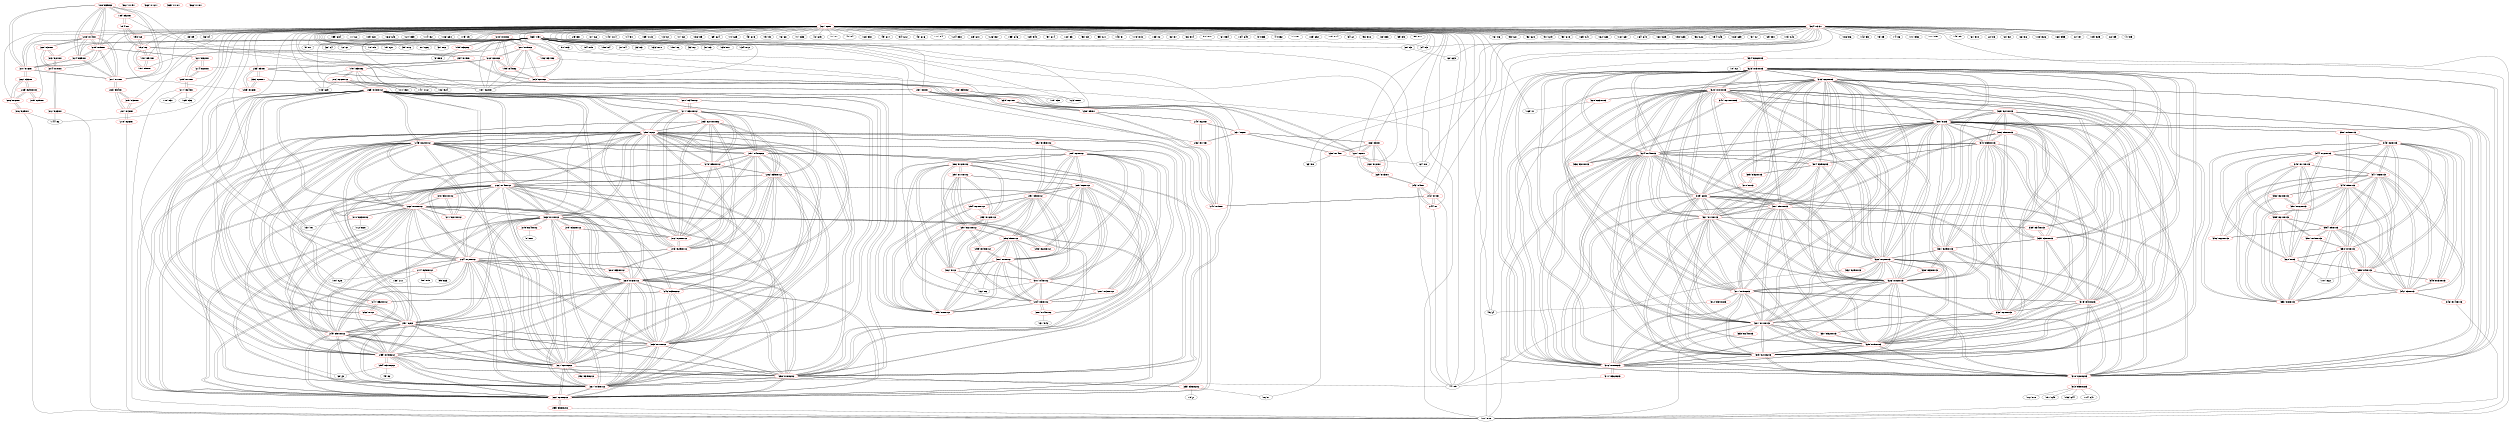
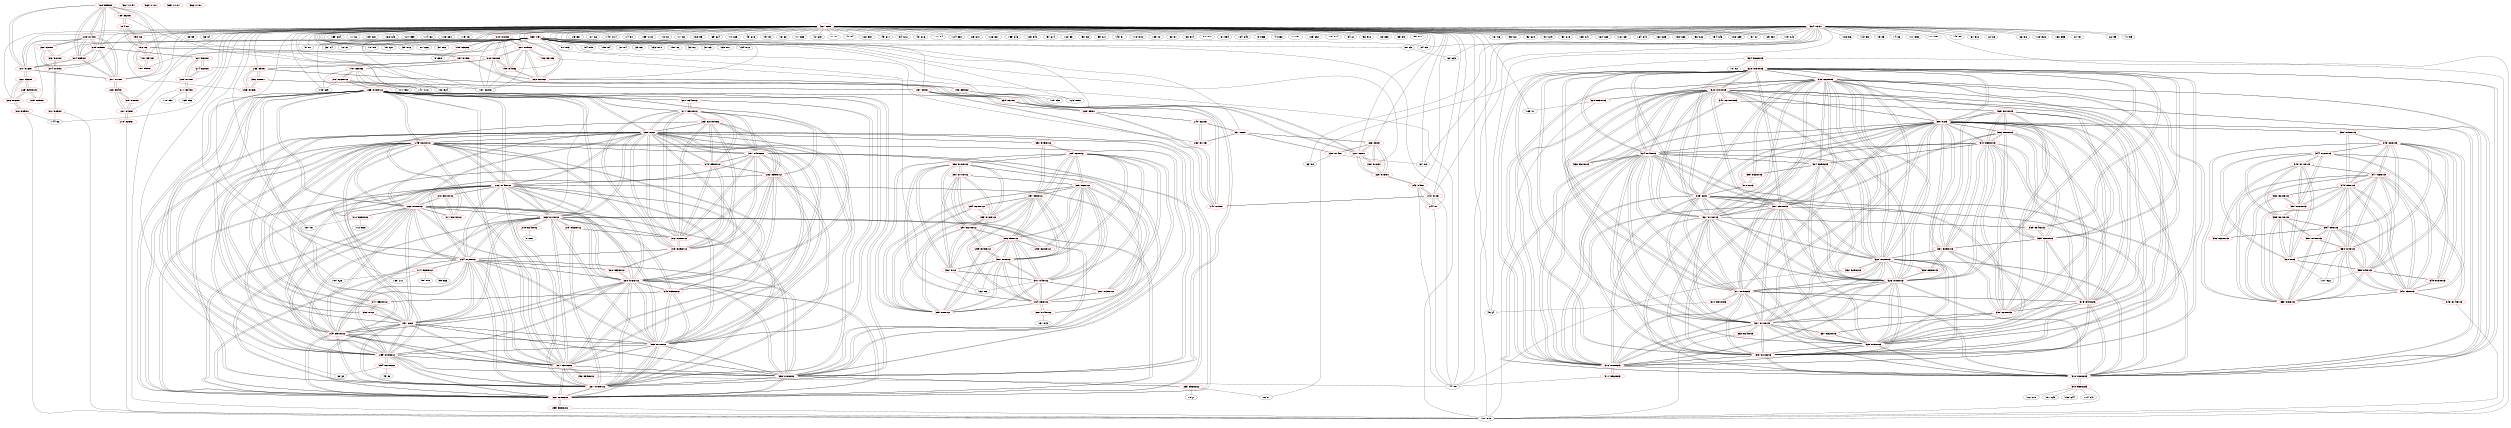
(2007, 37) -> none
(2095, 37) -> none
